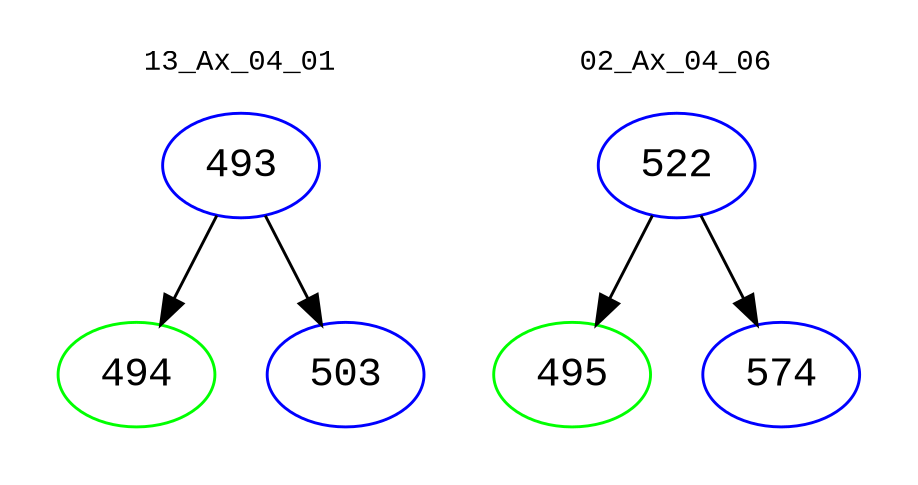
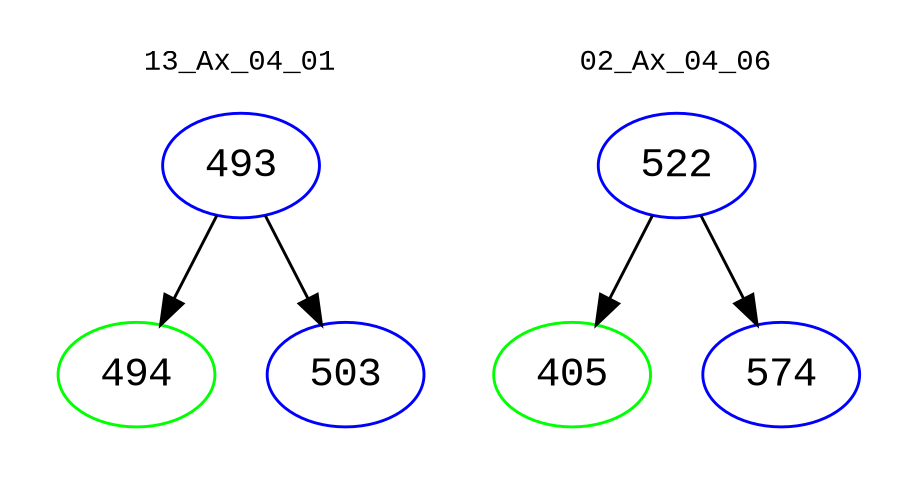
(572, 375) -> (572, 375)
